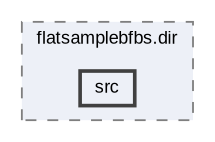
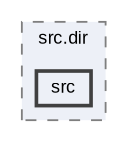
(107, 39) -> (64, 39)
